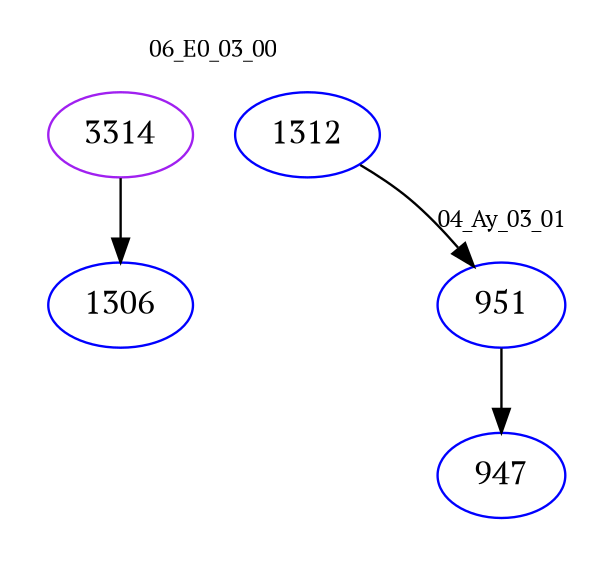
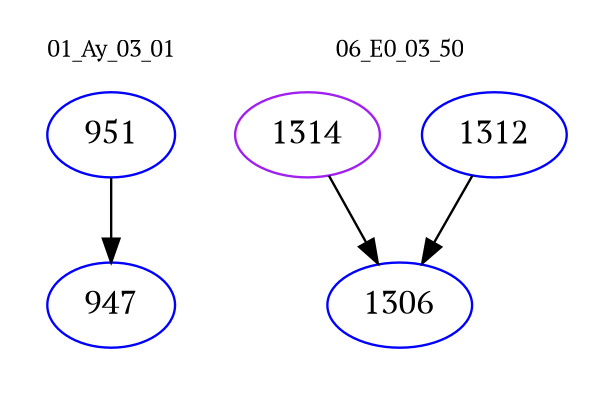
(214, 51) -> (401, 51)
(121, 135) -> (307, 135)
(503, 221) -> (112, 51)
(434, 222) -> (453, 209)
